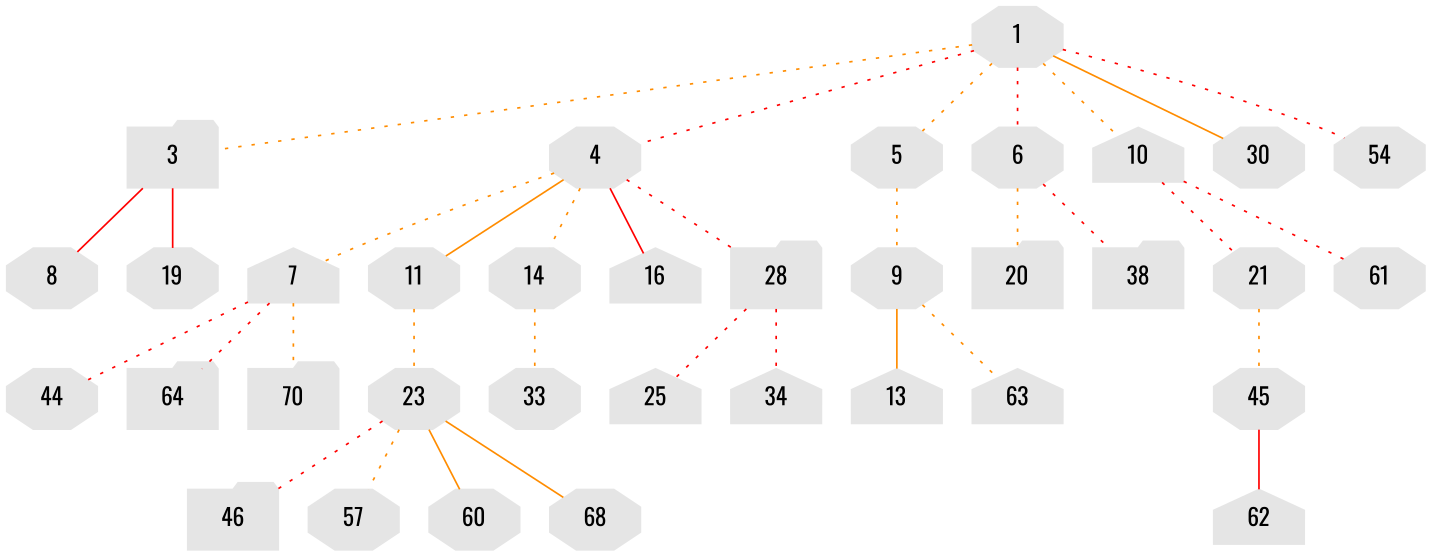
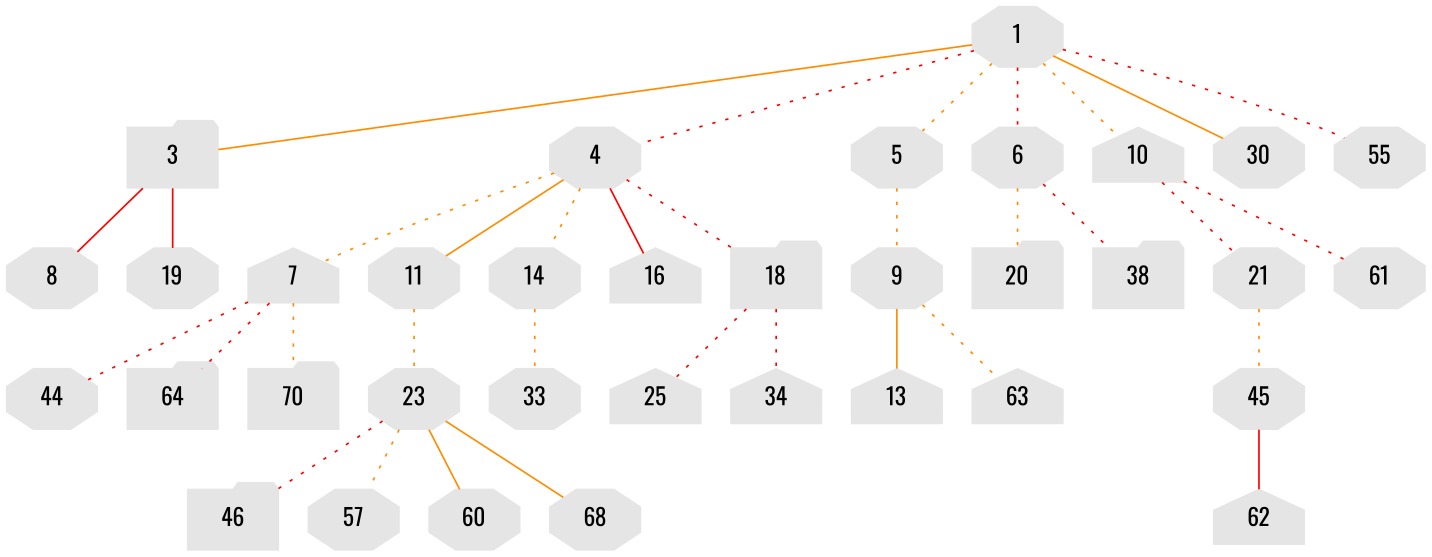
(595, 97) -> (595, 97)
(1380, 158) -> (1380, 158)
(776, 278) -> (776, 278)
